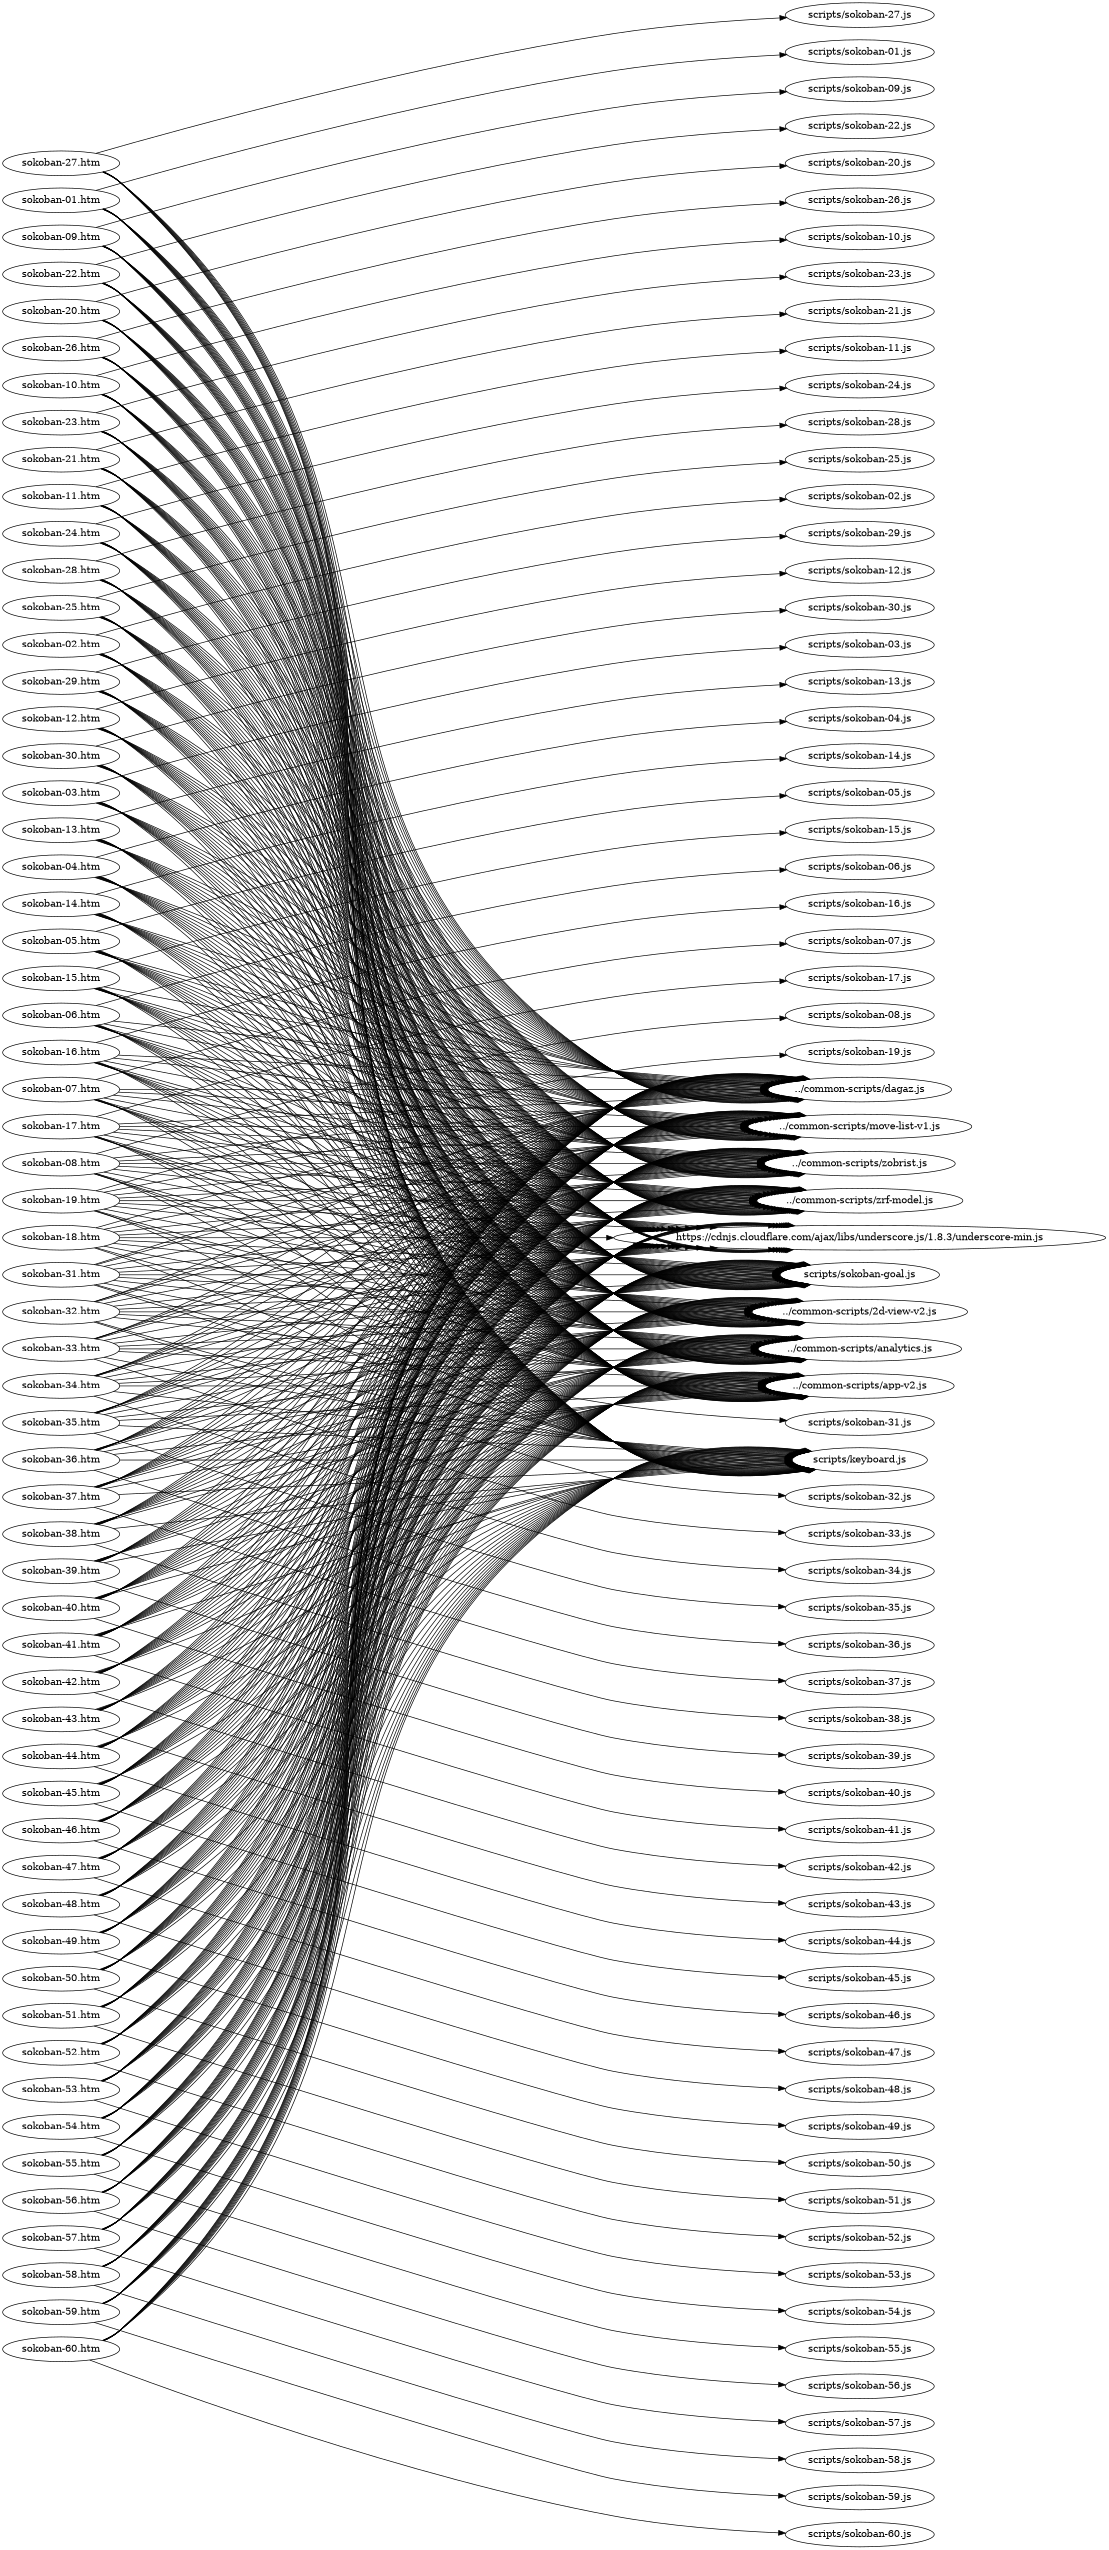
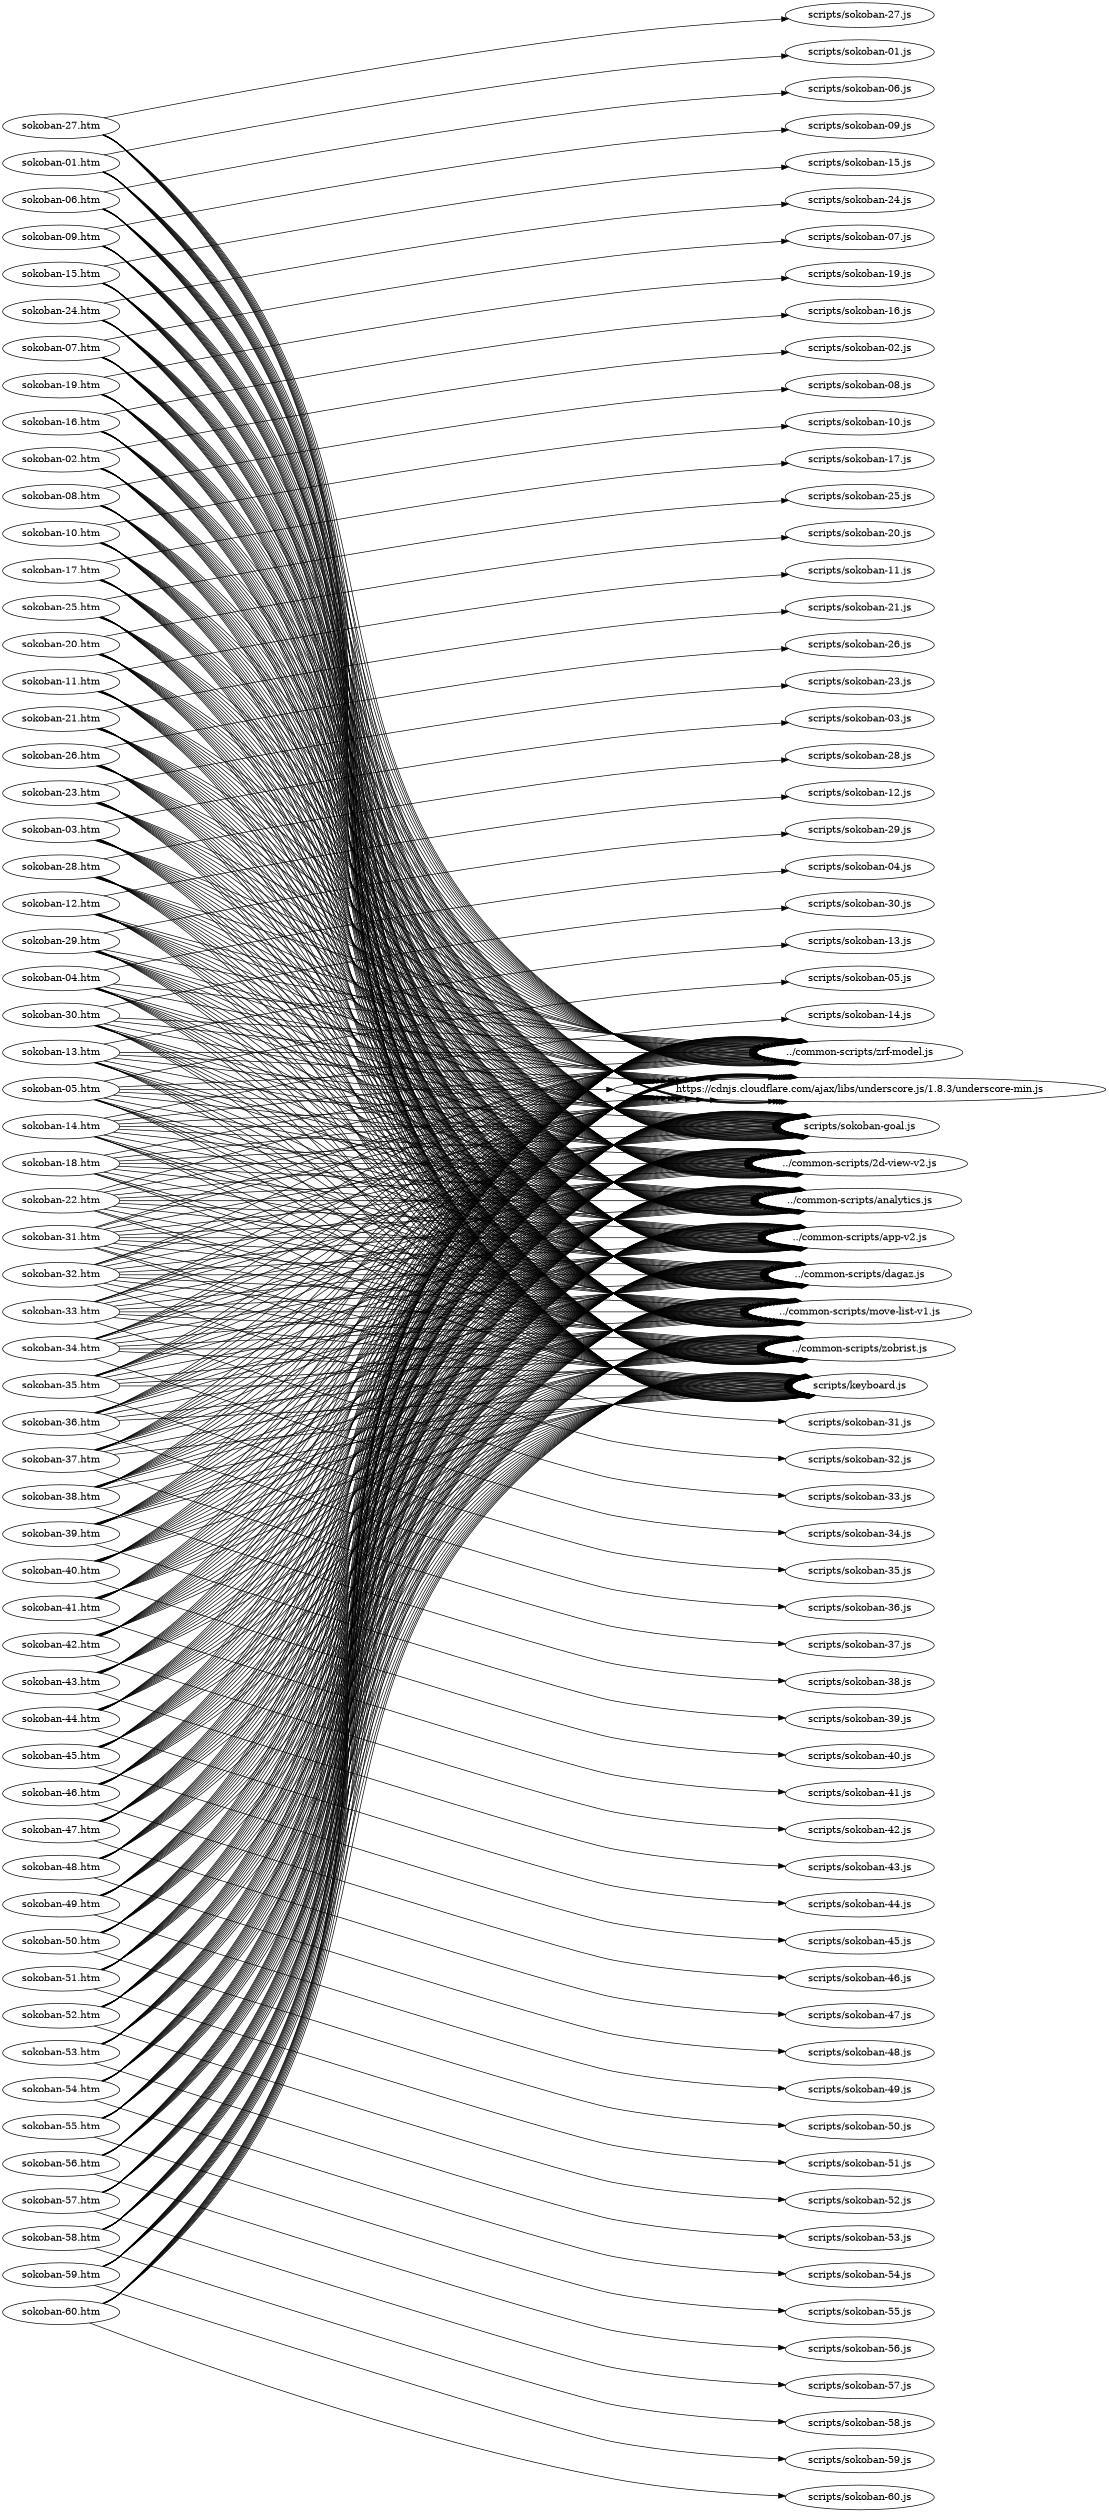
(860, 126) -> none
